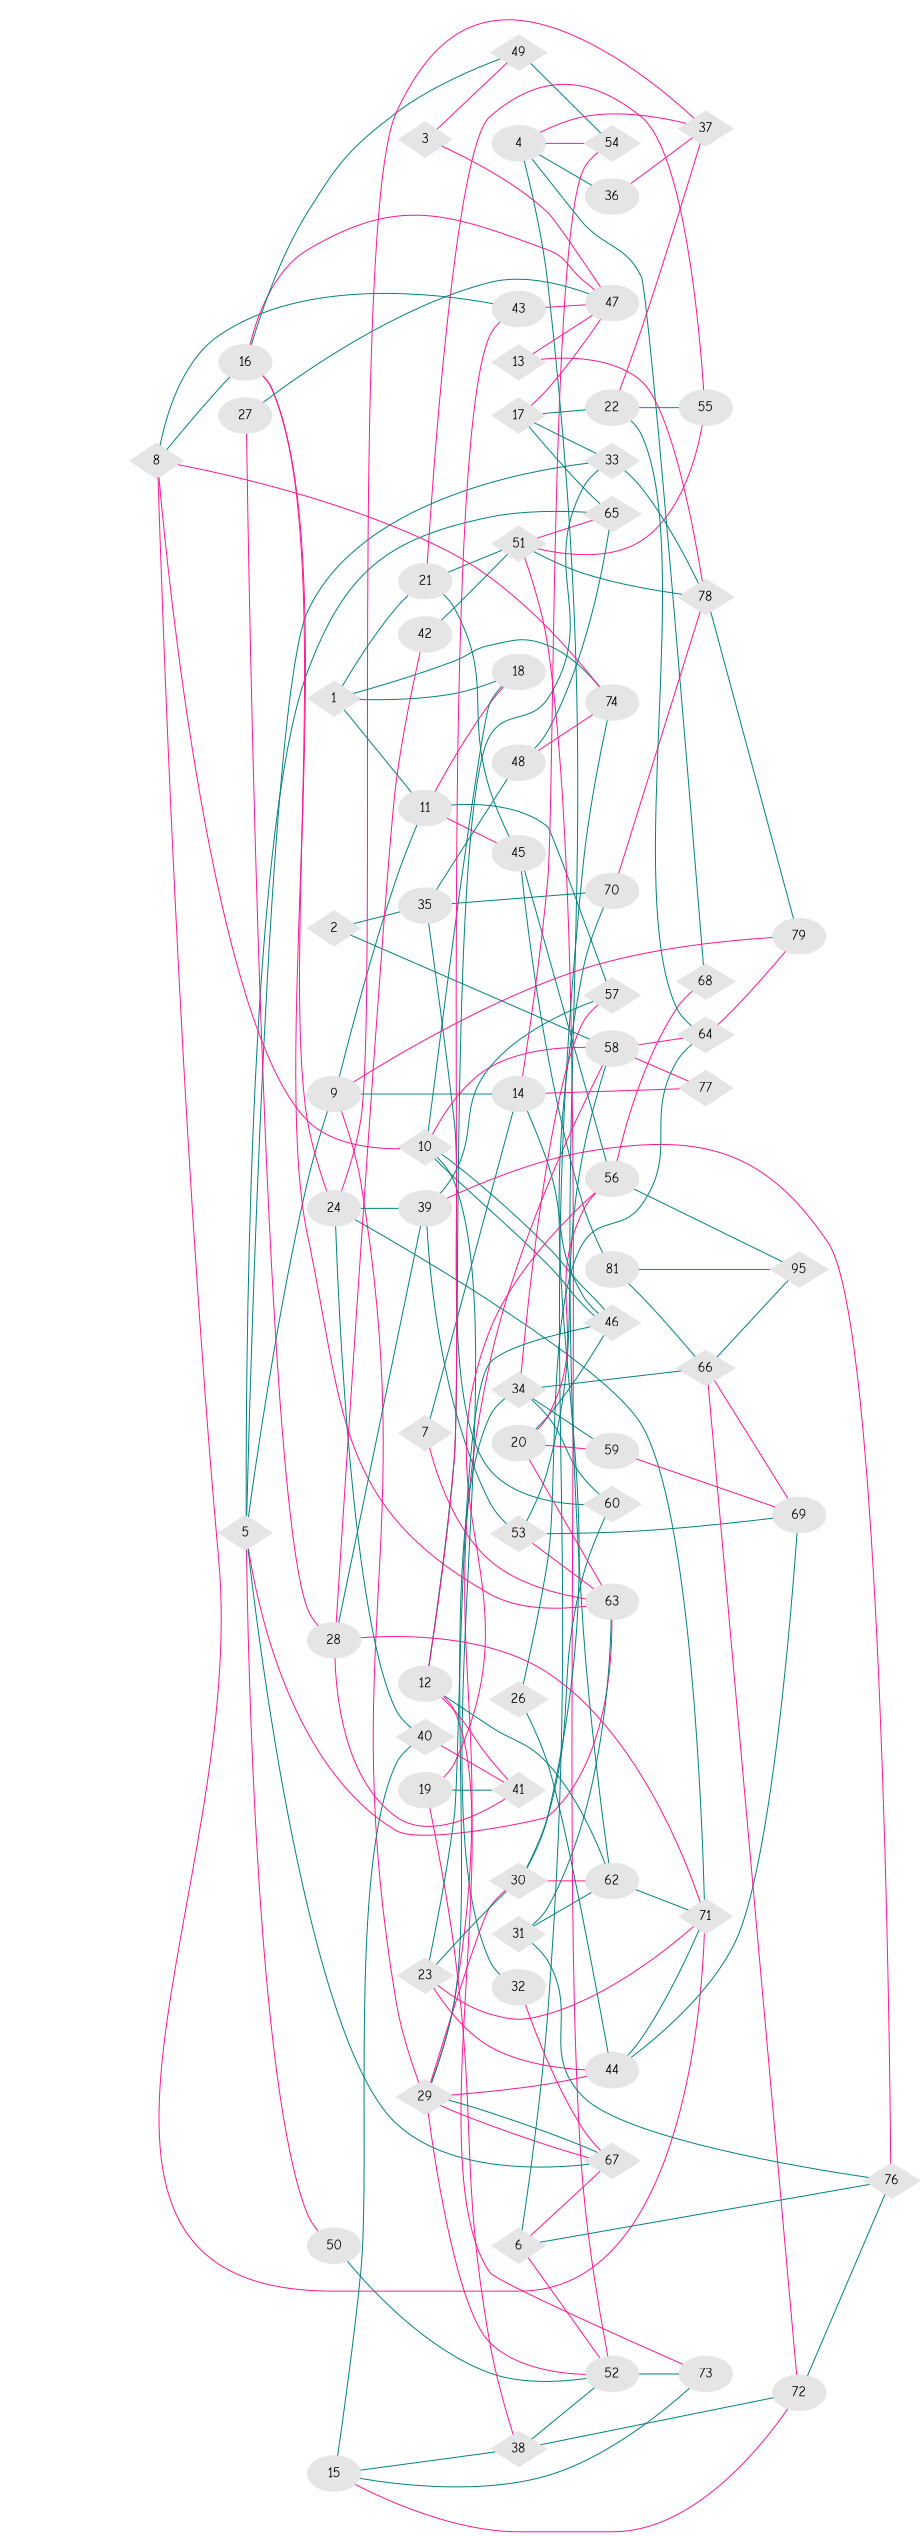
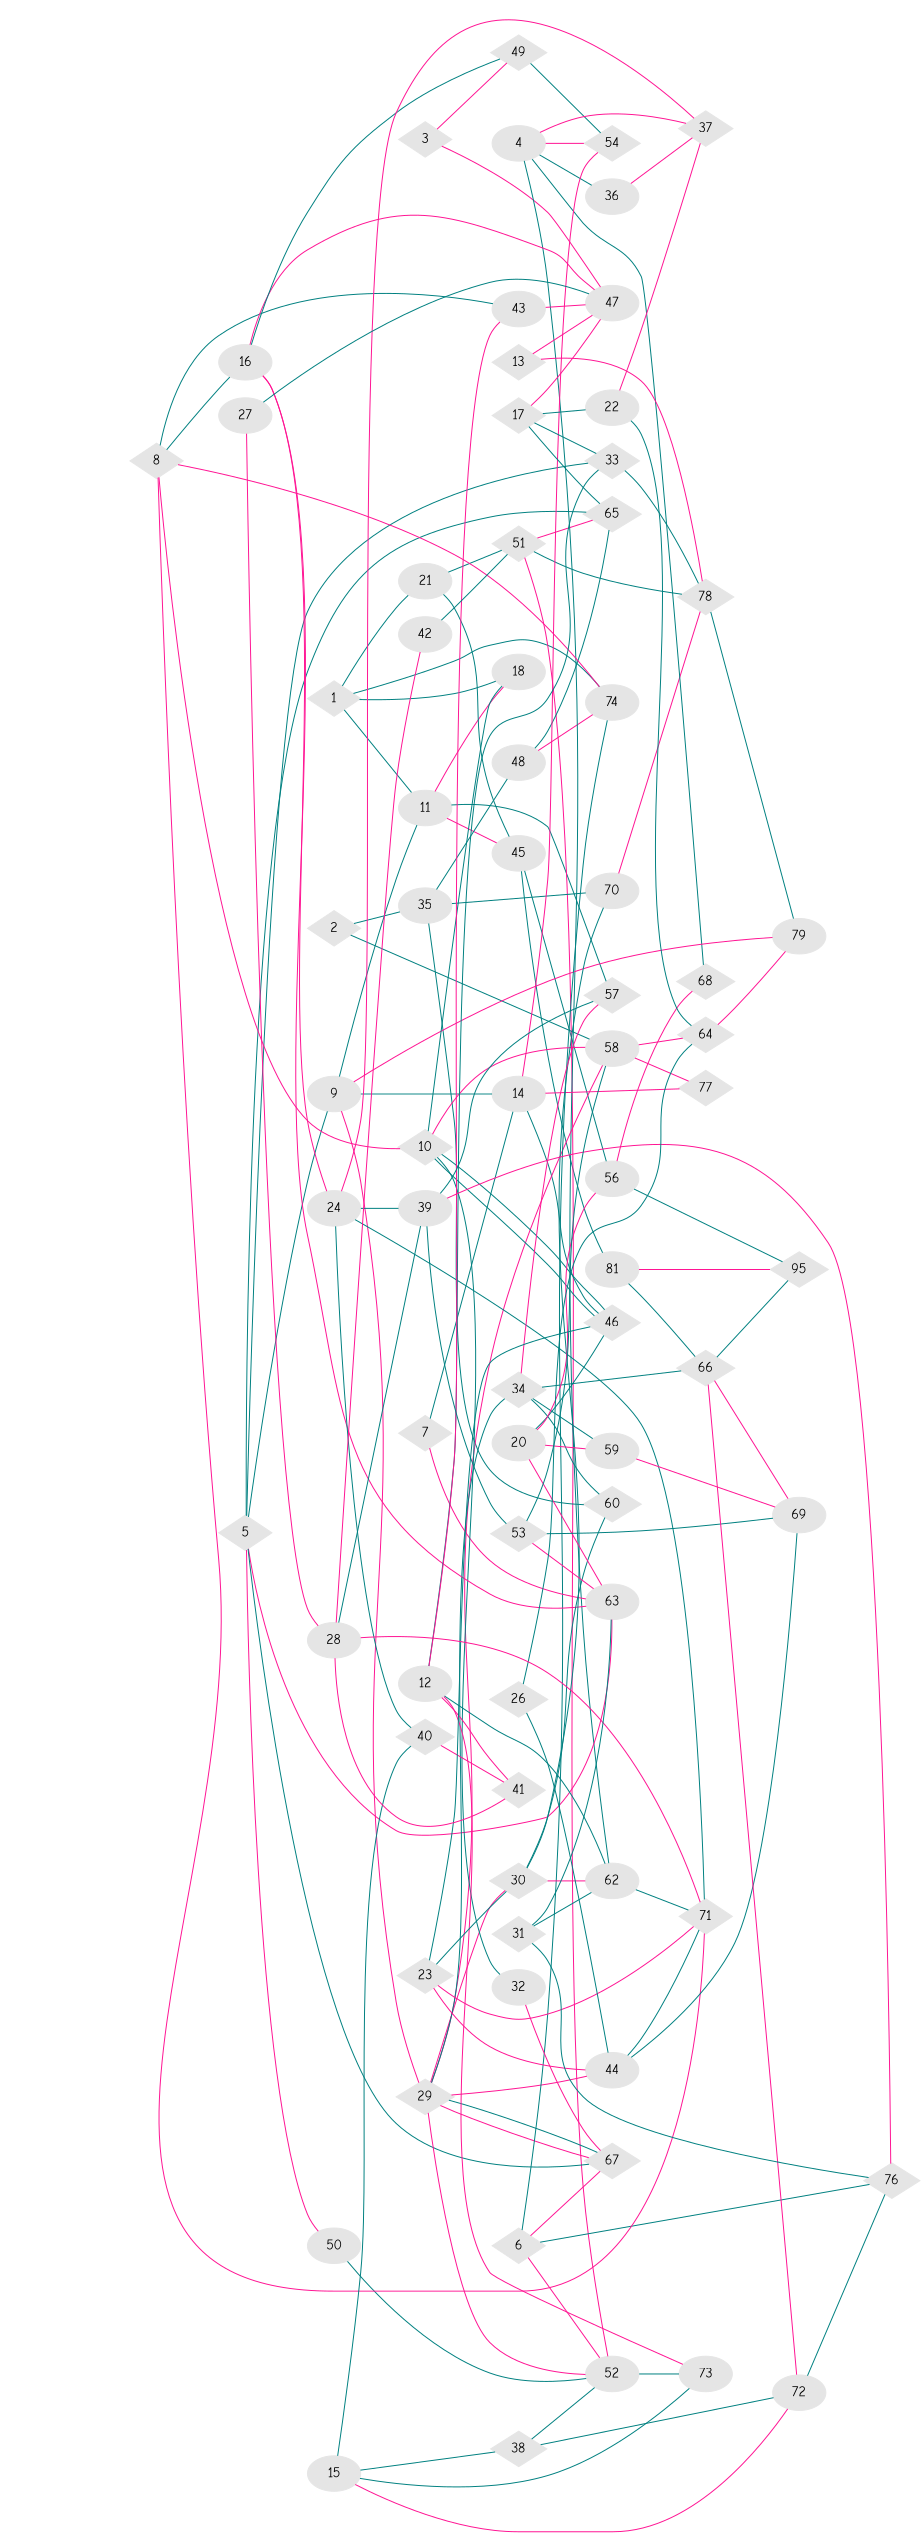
(706, 408) -> none
(425, 1790) -> none
